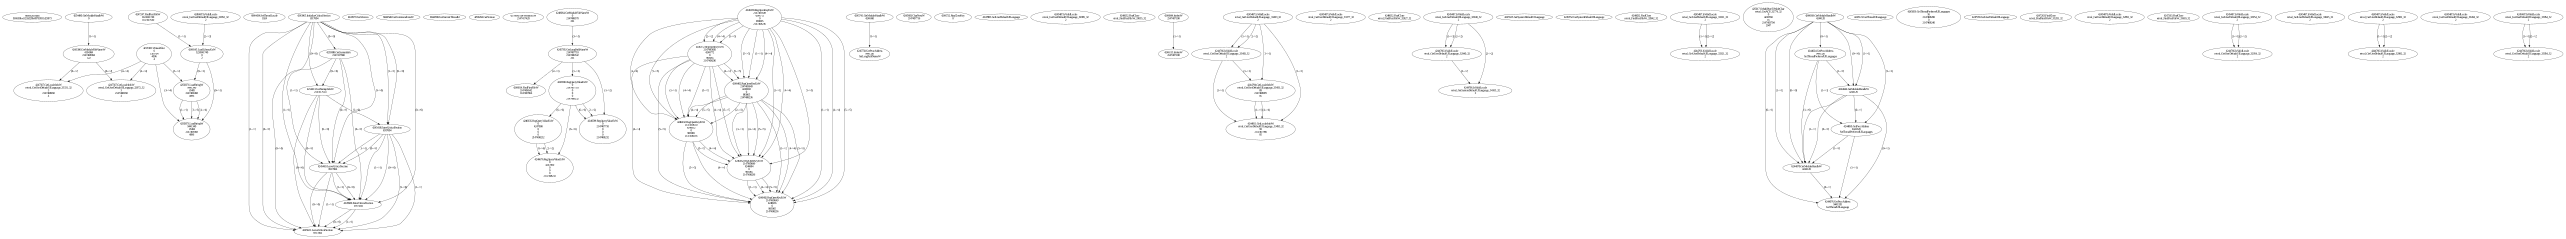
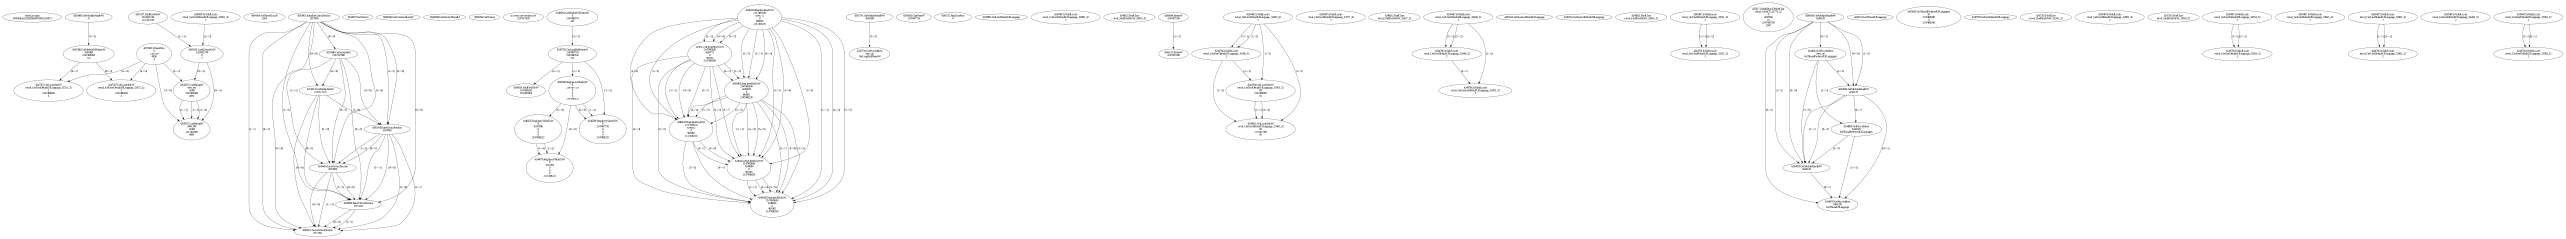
(1882, 58) -> none
none -> (360, 92)
